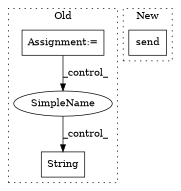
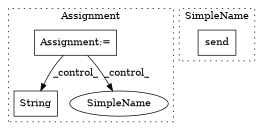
(63, 16) -> (91, 16)
(148, 16) -> (217, 16)
(63, 131) -> (52, 69)
